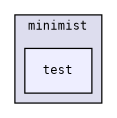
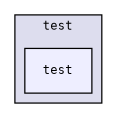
(58, 27) -> (58, 27)
